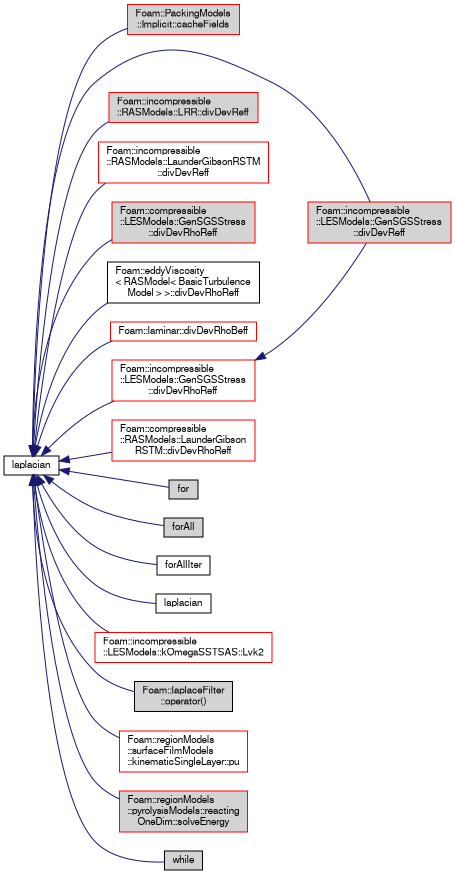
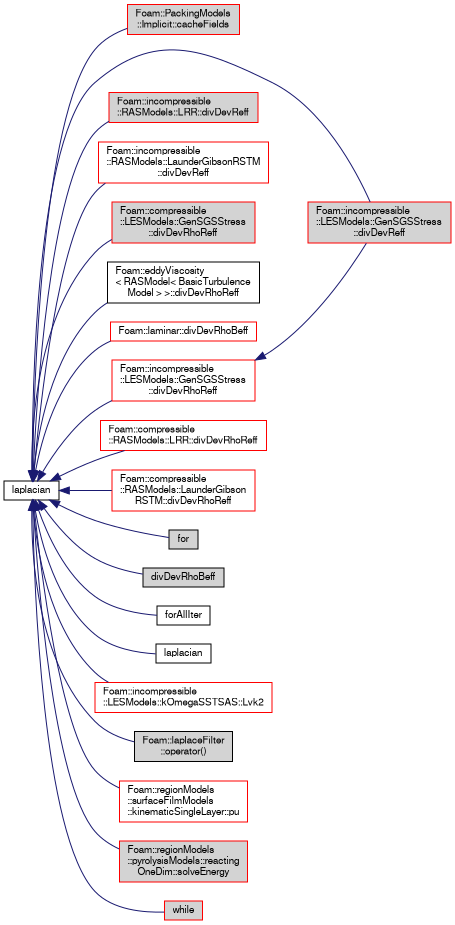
none -> (184, 436)
(184, 528) -> (184, 578)
(184, 860) -> (184, 910)
